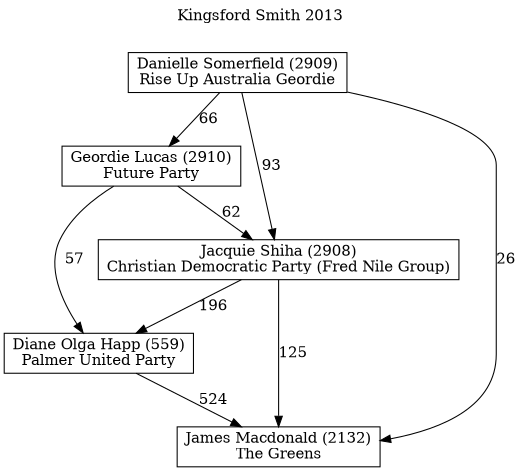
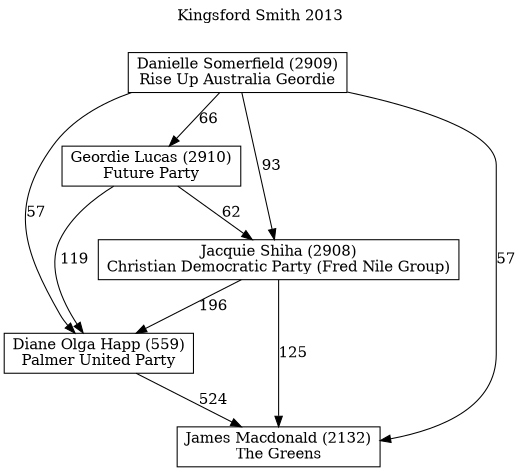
none -> (30, 190)
(75, 260) -> (75, 260)
(506, 260) -> (506, 260)
